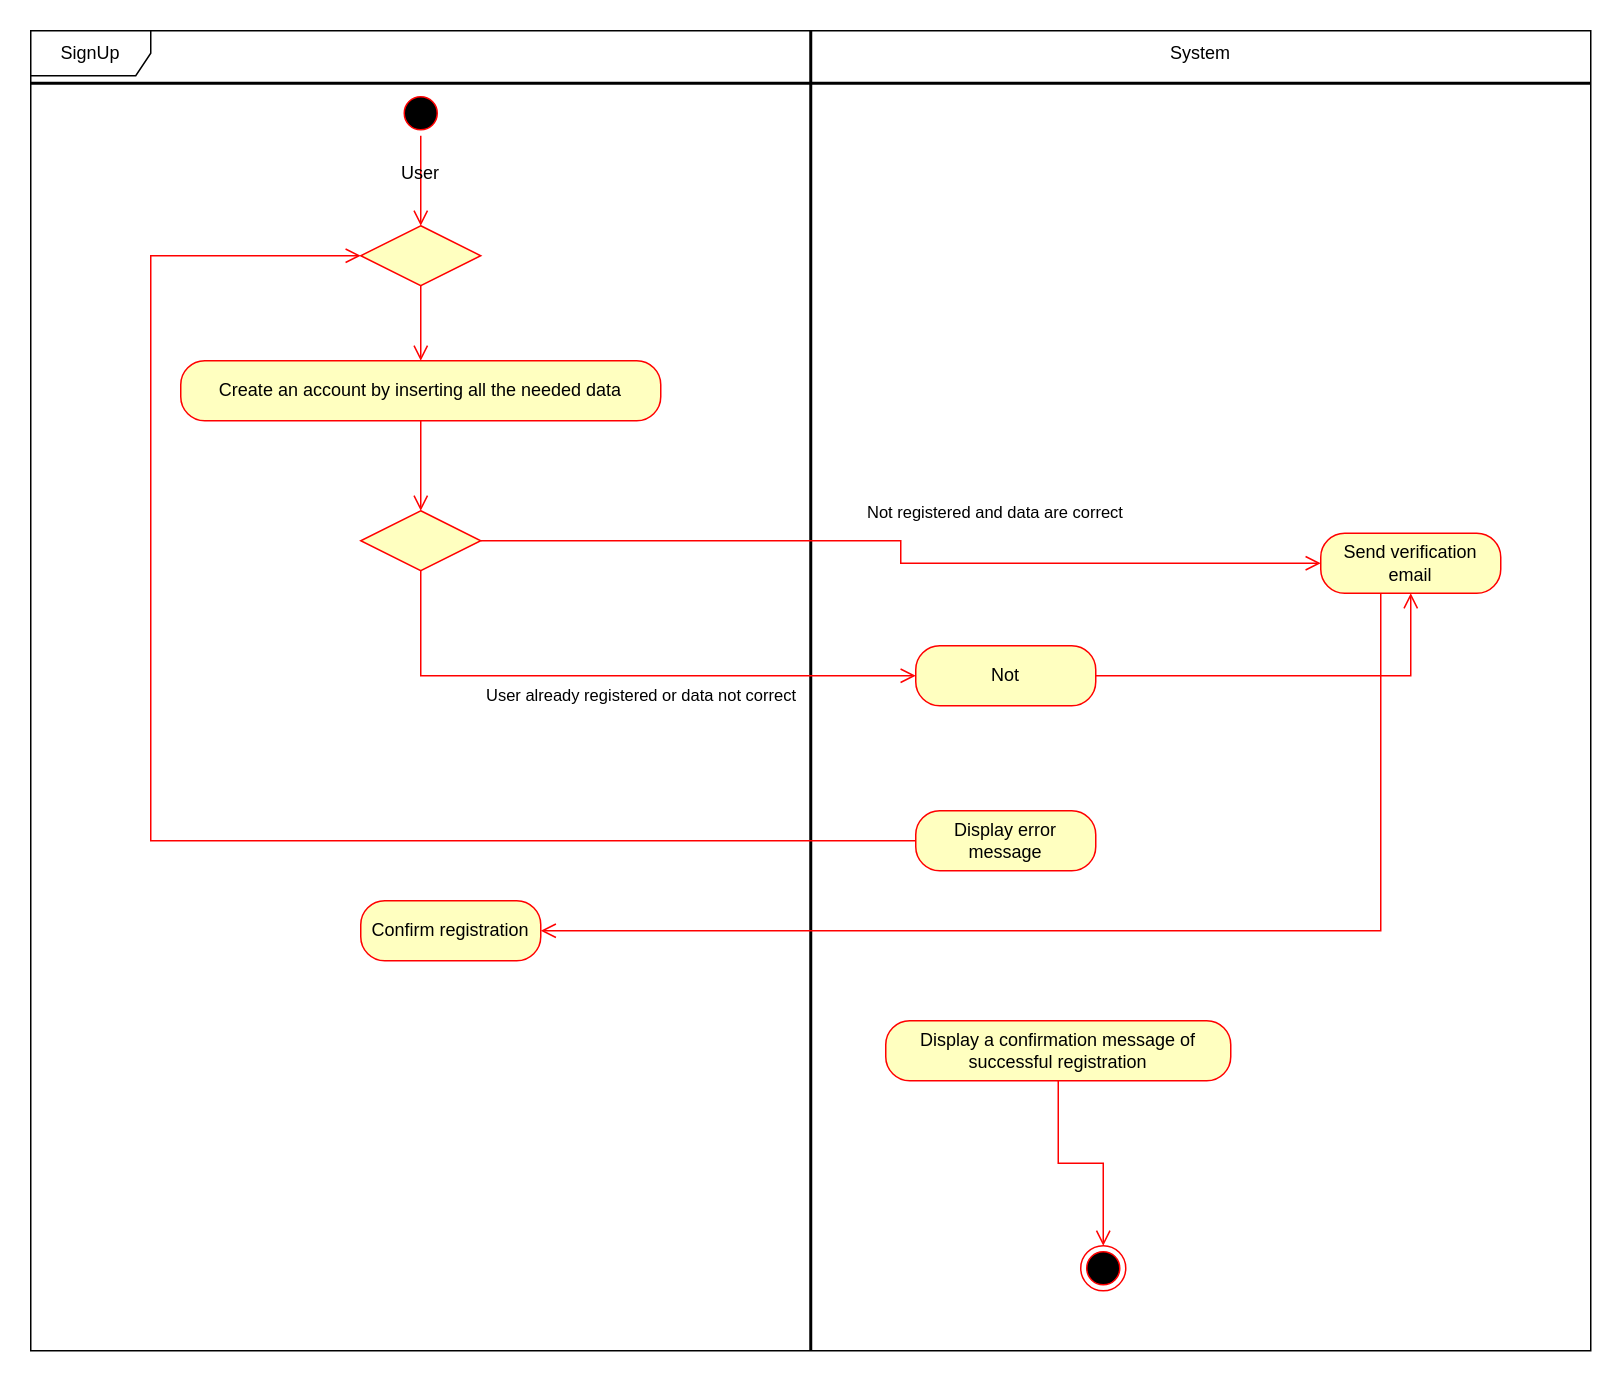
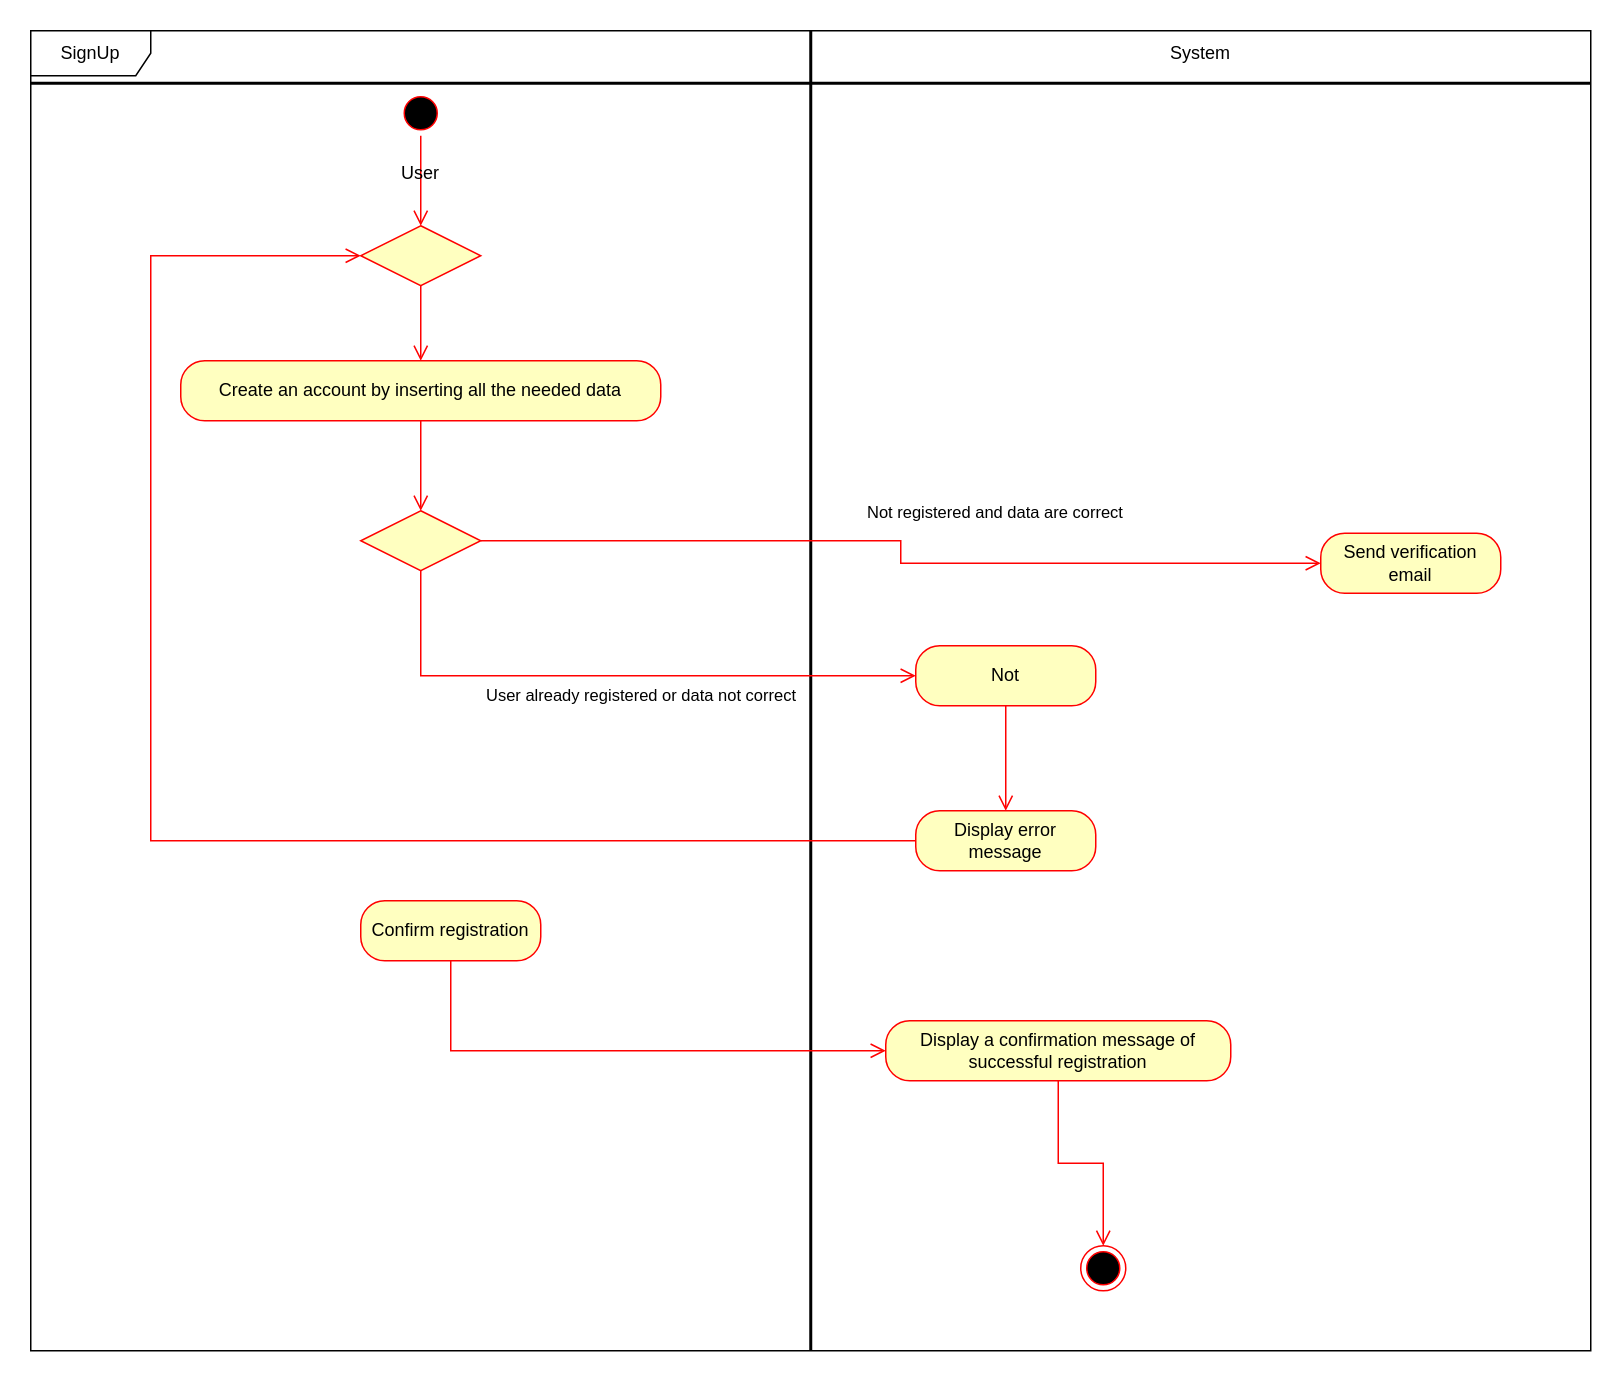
(1293, 676) -> (1006, 756)
(1132, 931) -> none
none -> (621, 1051)
